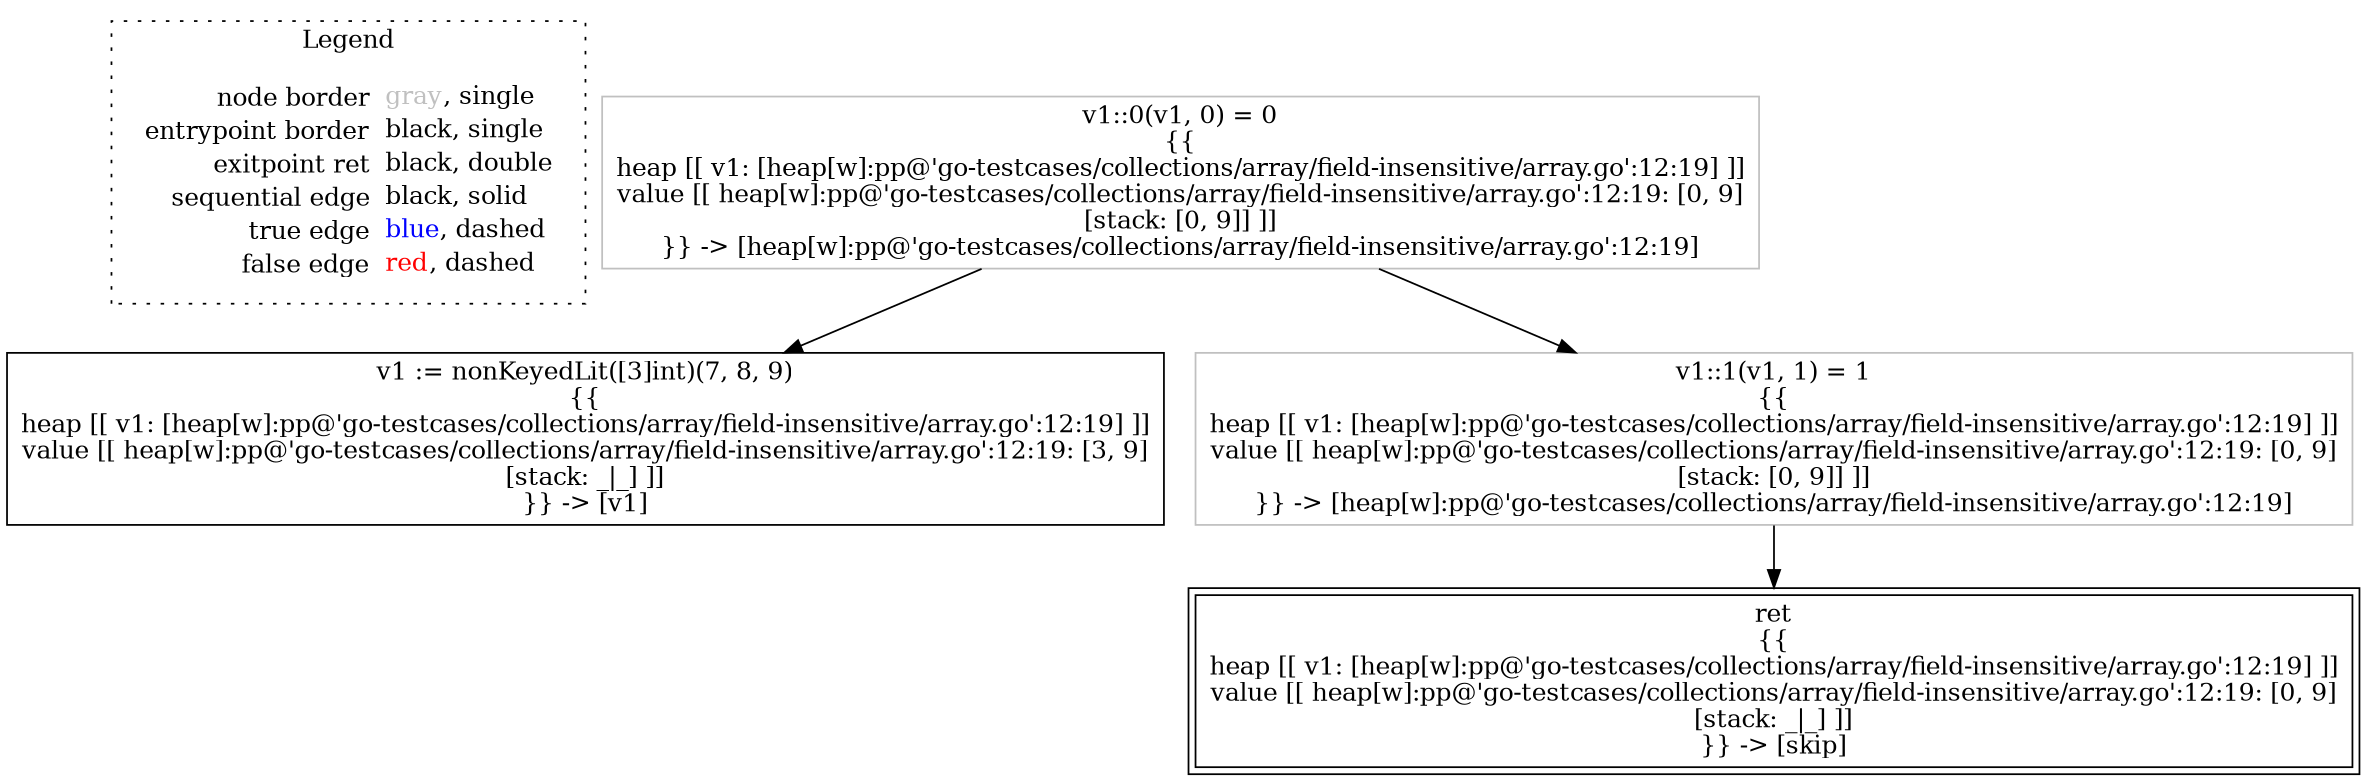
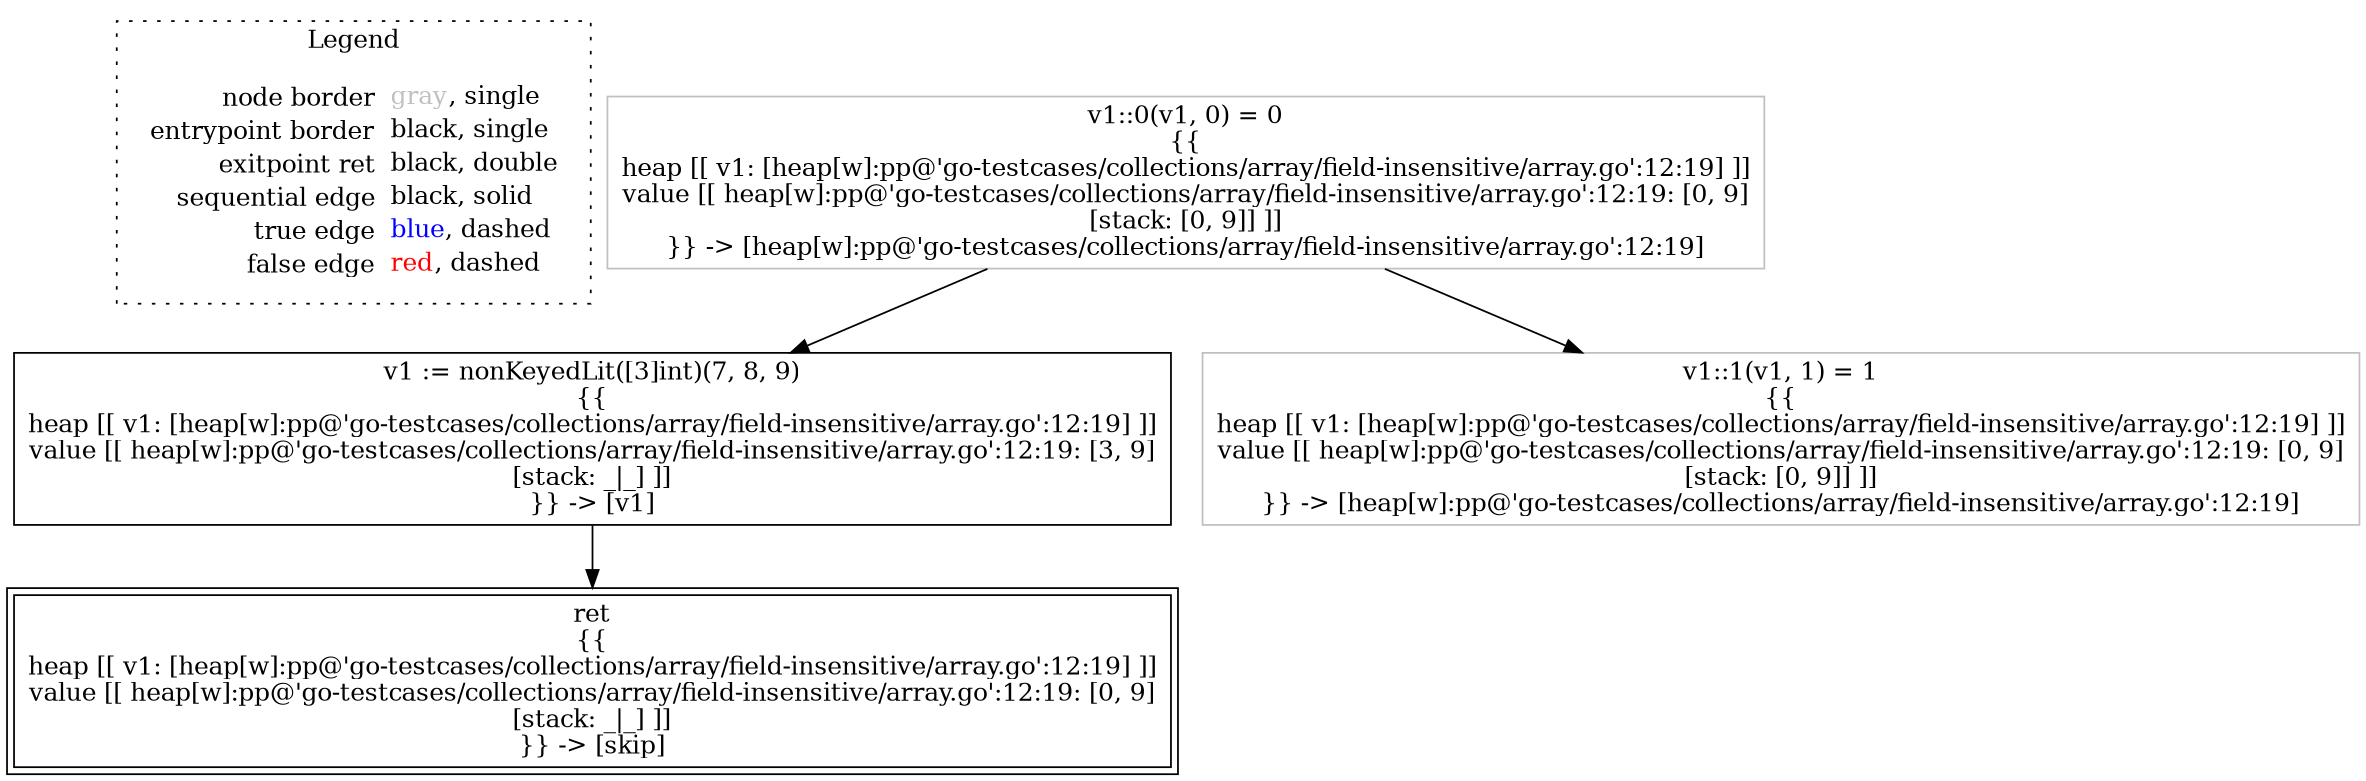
(1774, 548) -> (592, 548)
